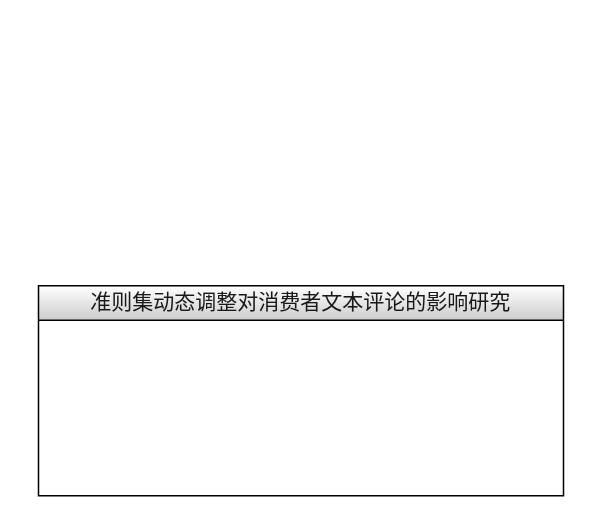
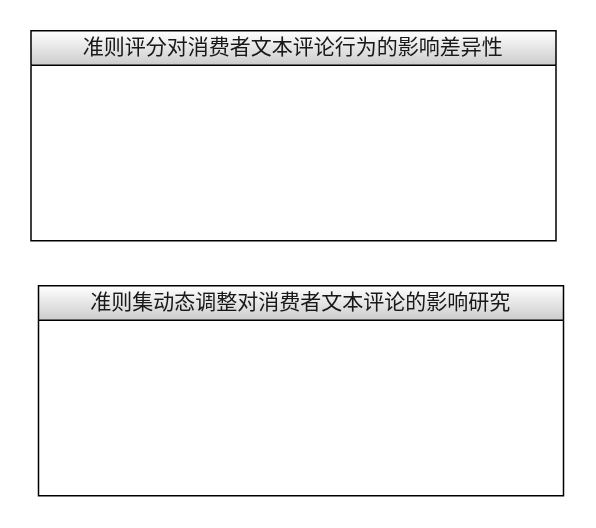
none -> (293, 136)
